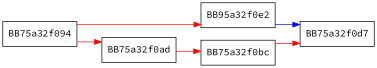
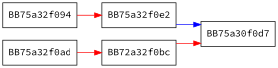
(238, 15) -> (139, 15)
(337, 34) -> (238, 34)
(86, 42) -> none
(238, 53) -> (139, 53)
